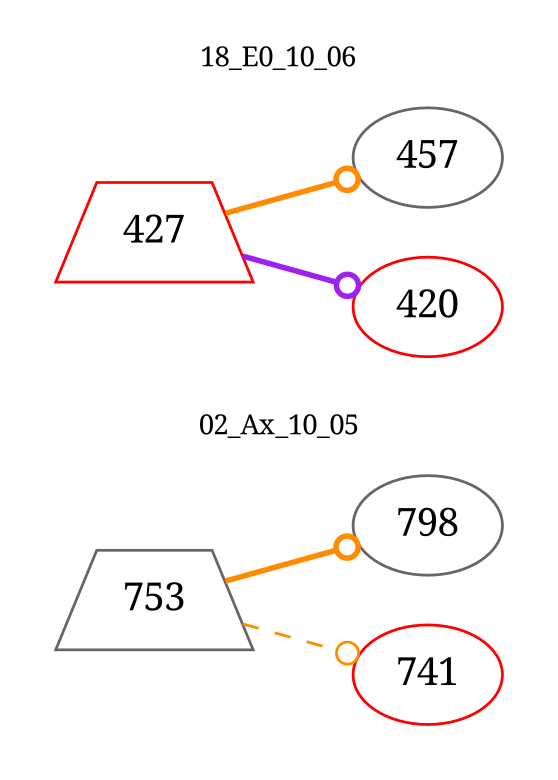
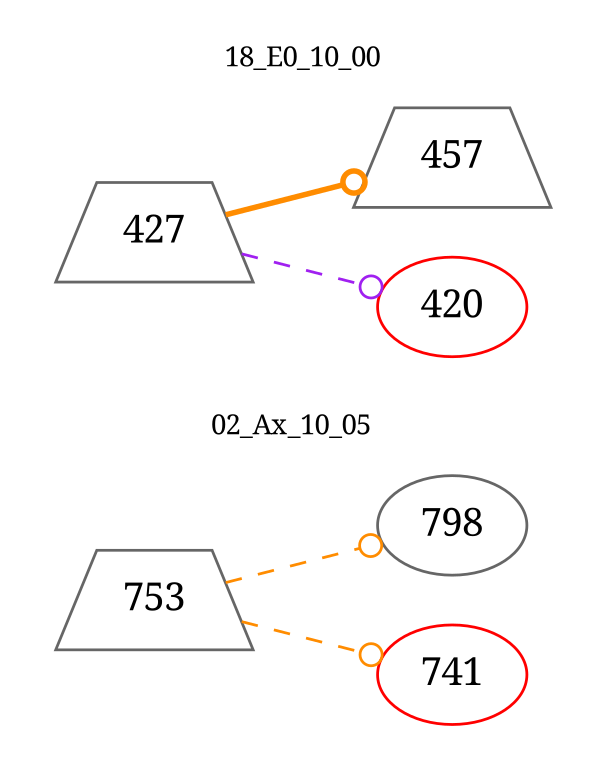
(279, 59) -> (303, 59)
(428, 158) -> (452, 158)
(154, 232) -> (154, 232)
(290, 269) -> (301, 269)
(281, 566) -> (293, 565)
